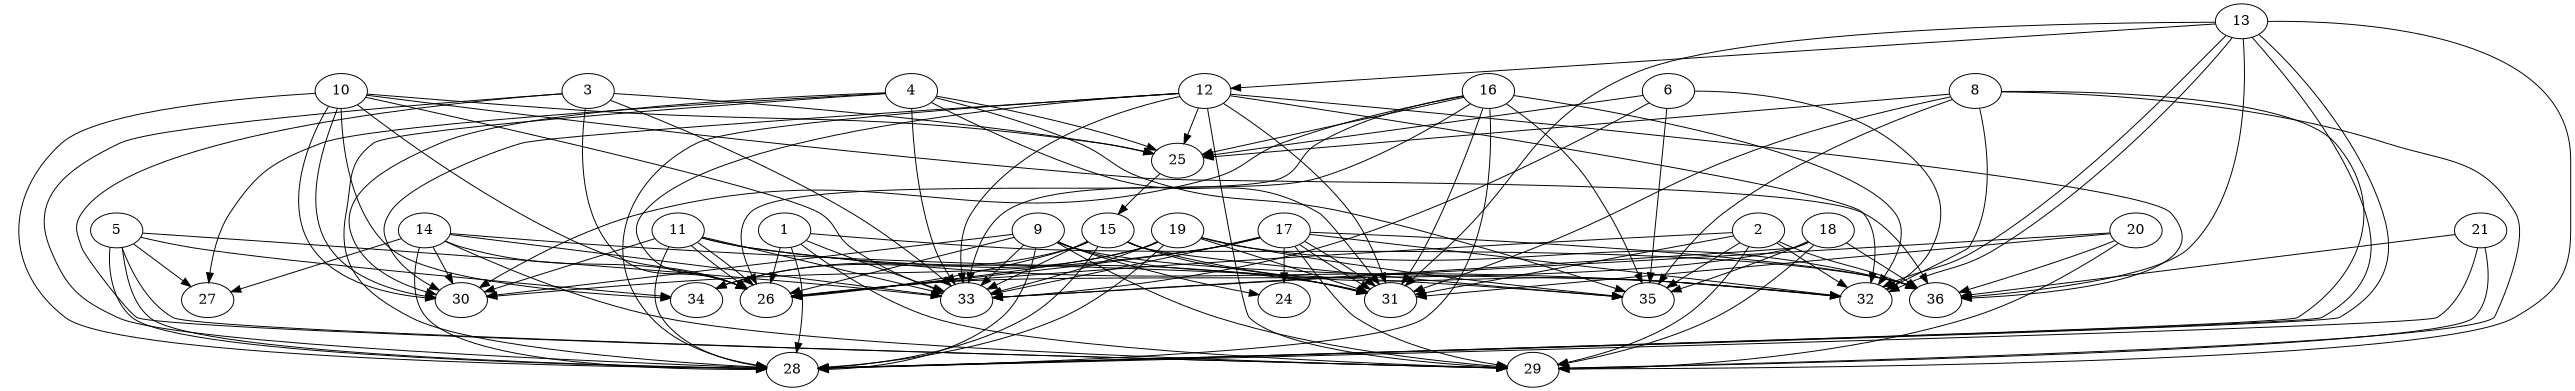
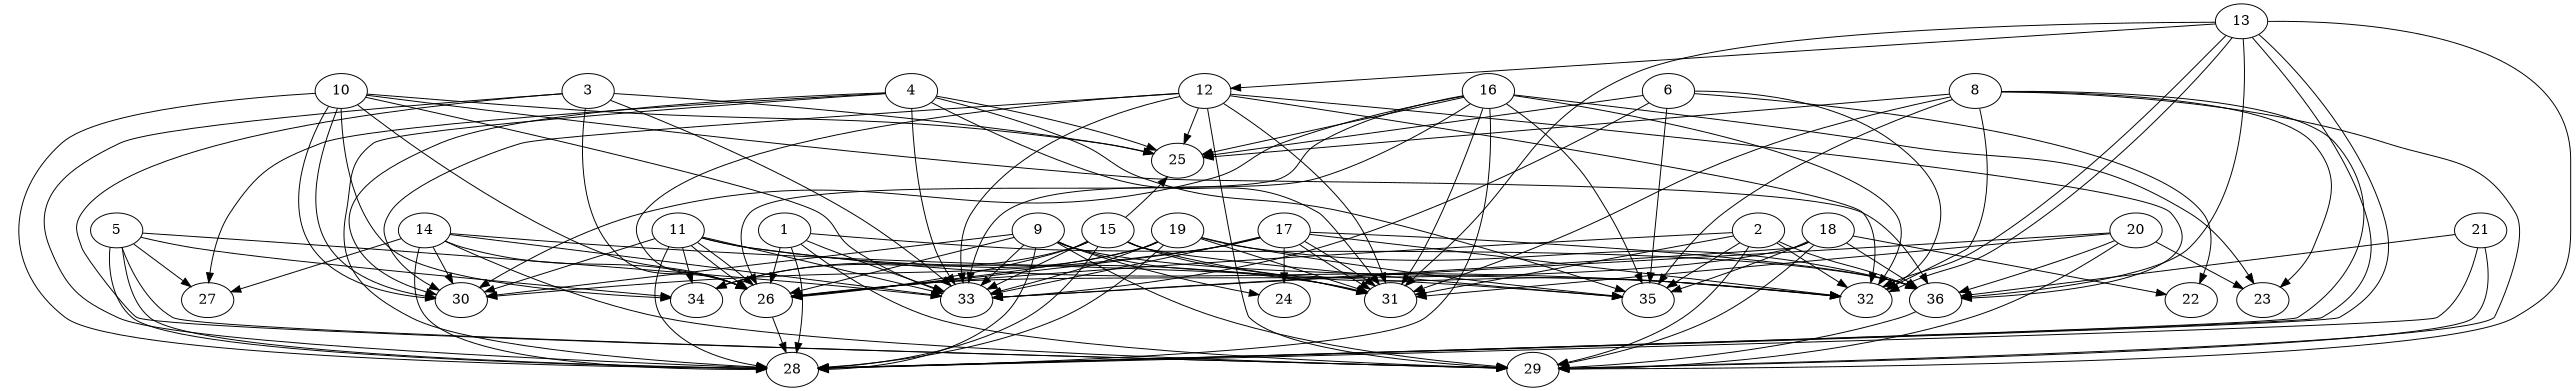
(773, 128) -> (776, 326)
(1142, 190) -> (1143, 201)
none -> (685, 258)
none -> (2191, 300)
none -> (2263, 300)
(1370, 326) -> (1744, 350)
